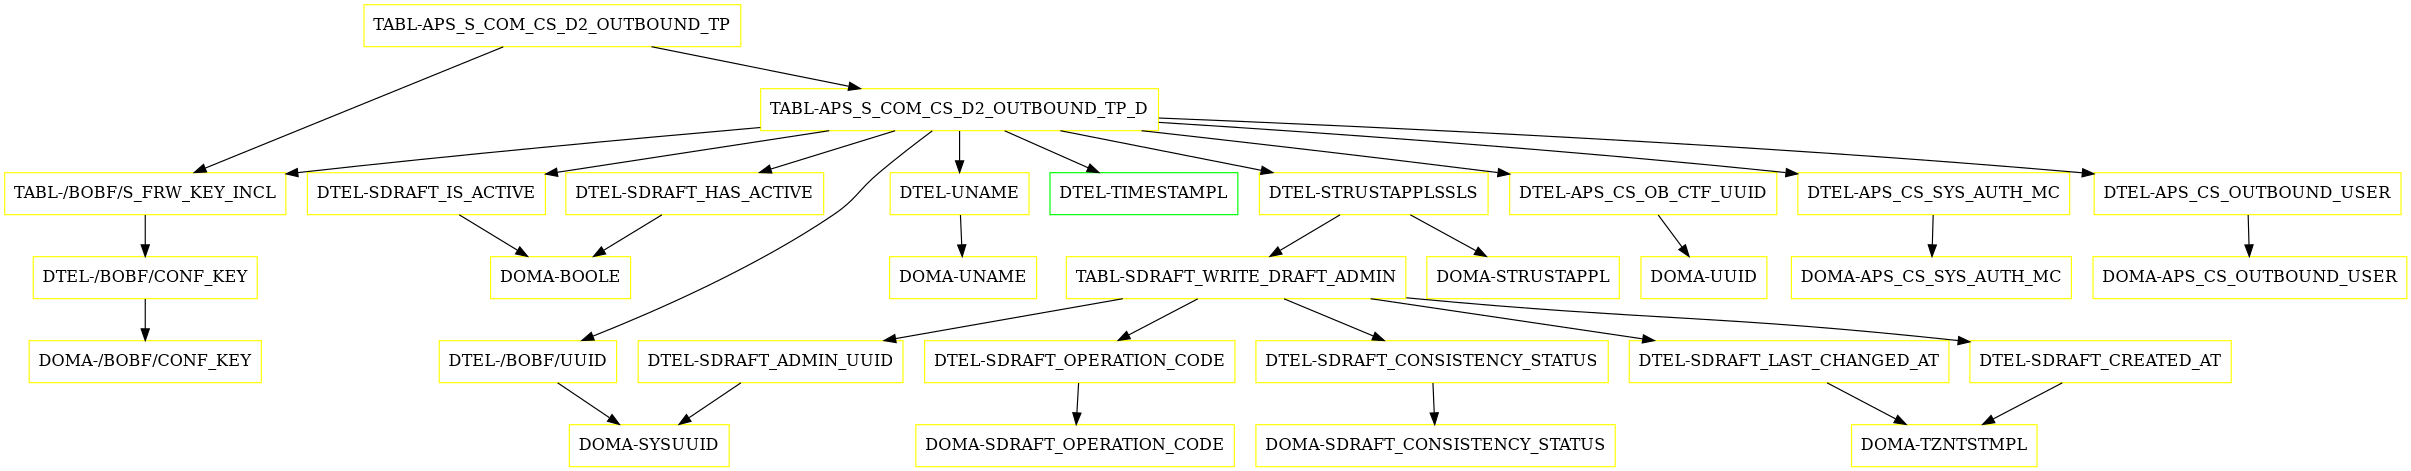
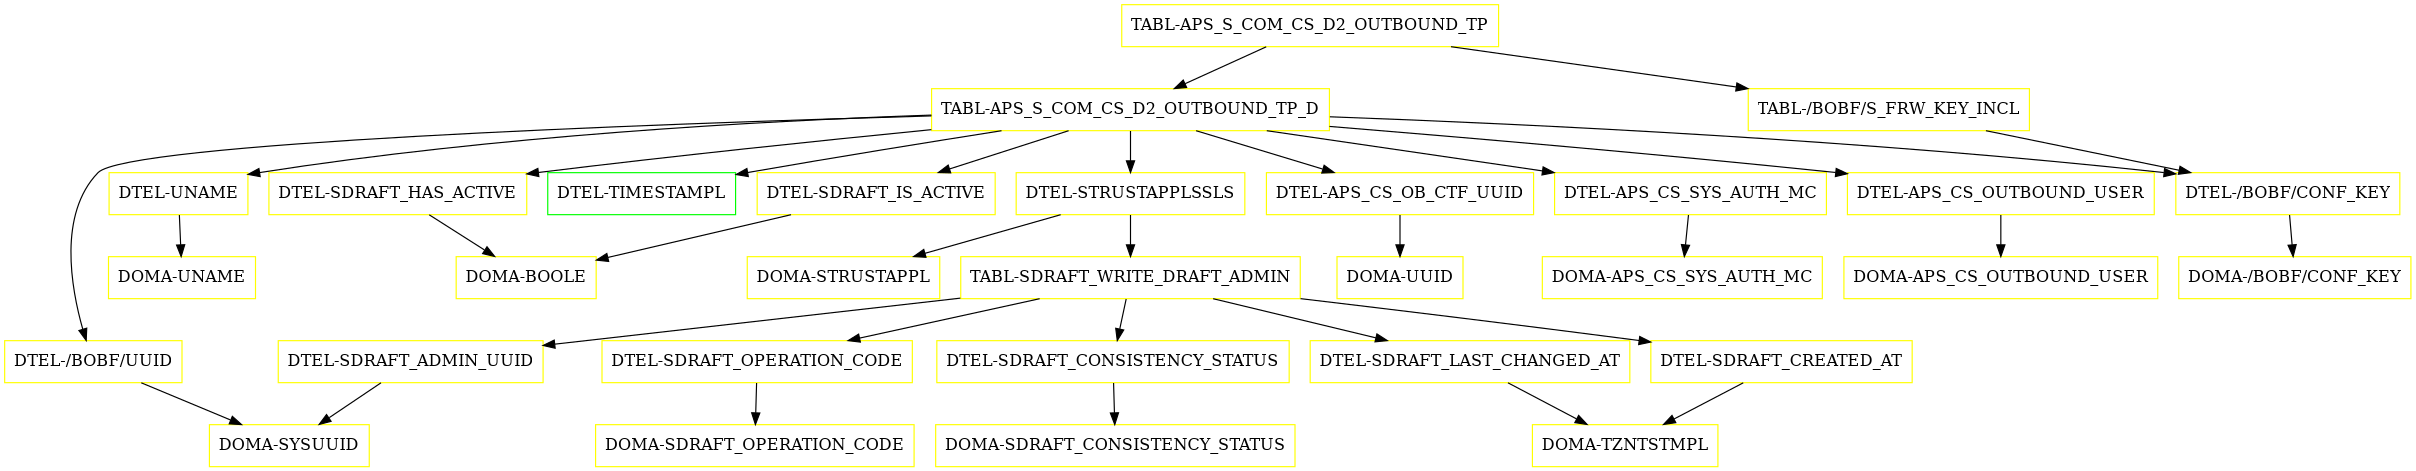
(529, 149) -> (1747, 138)
